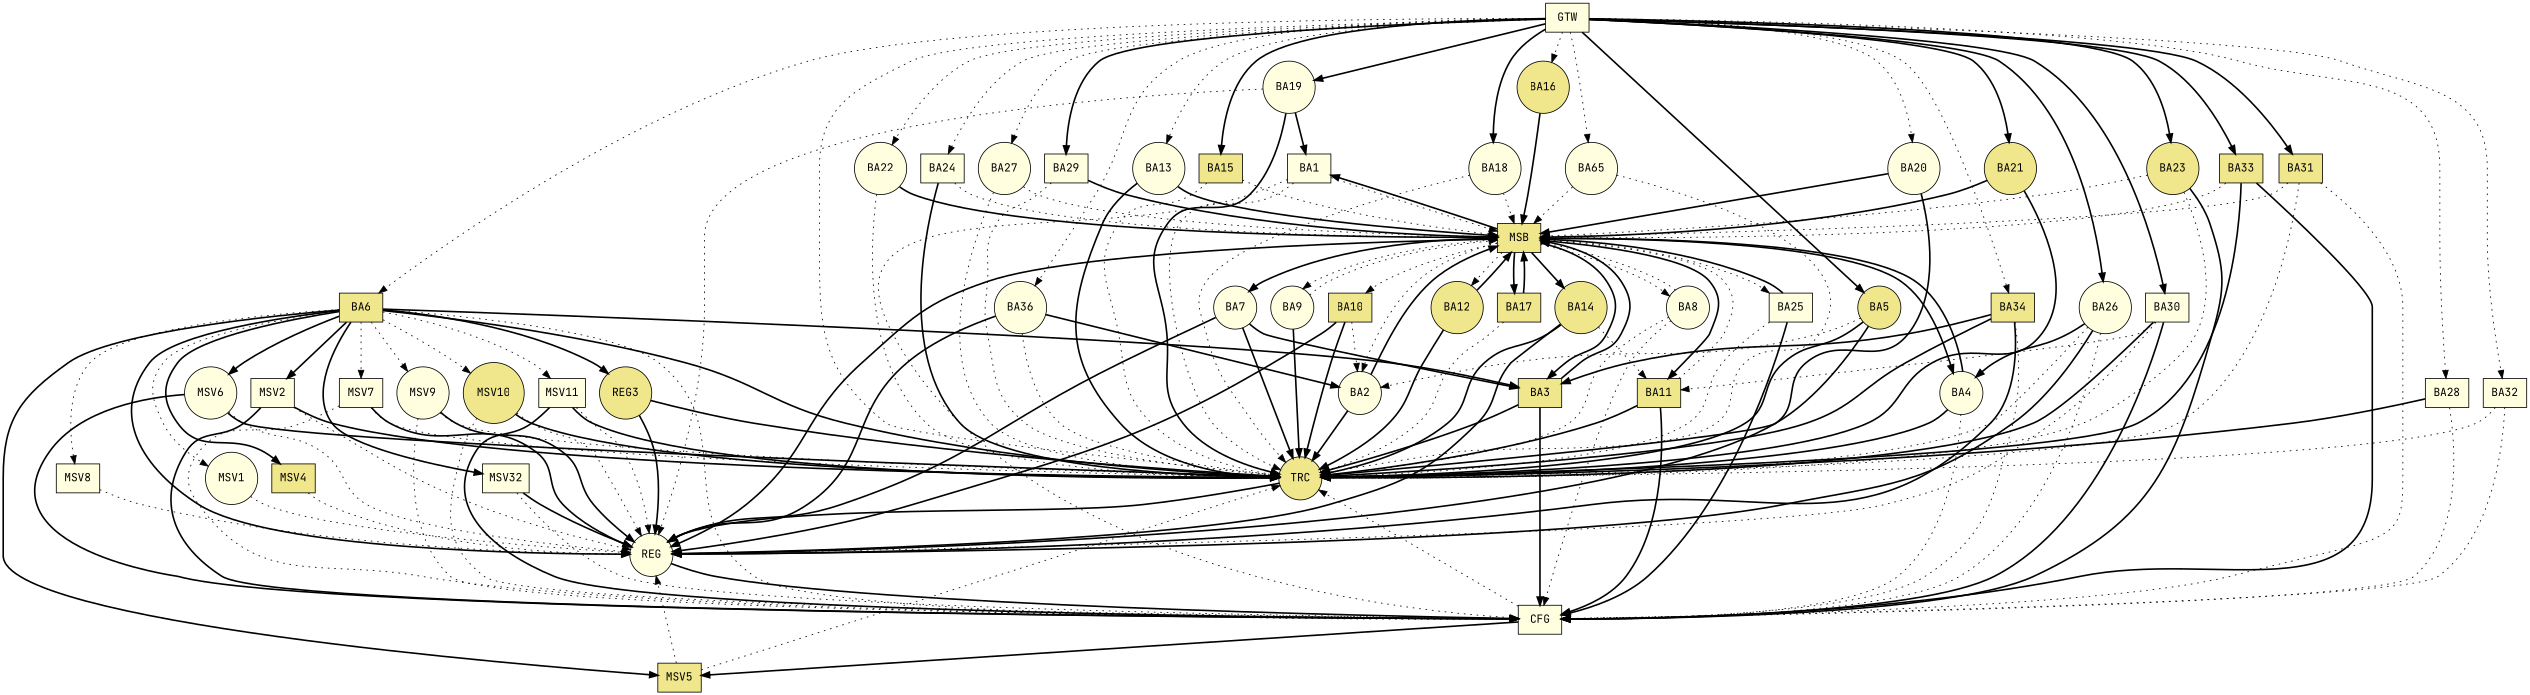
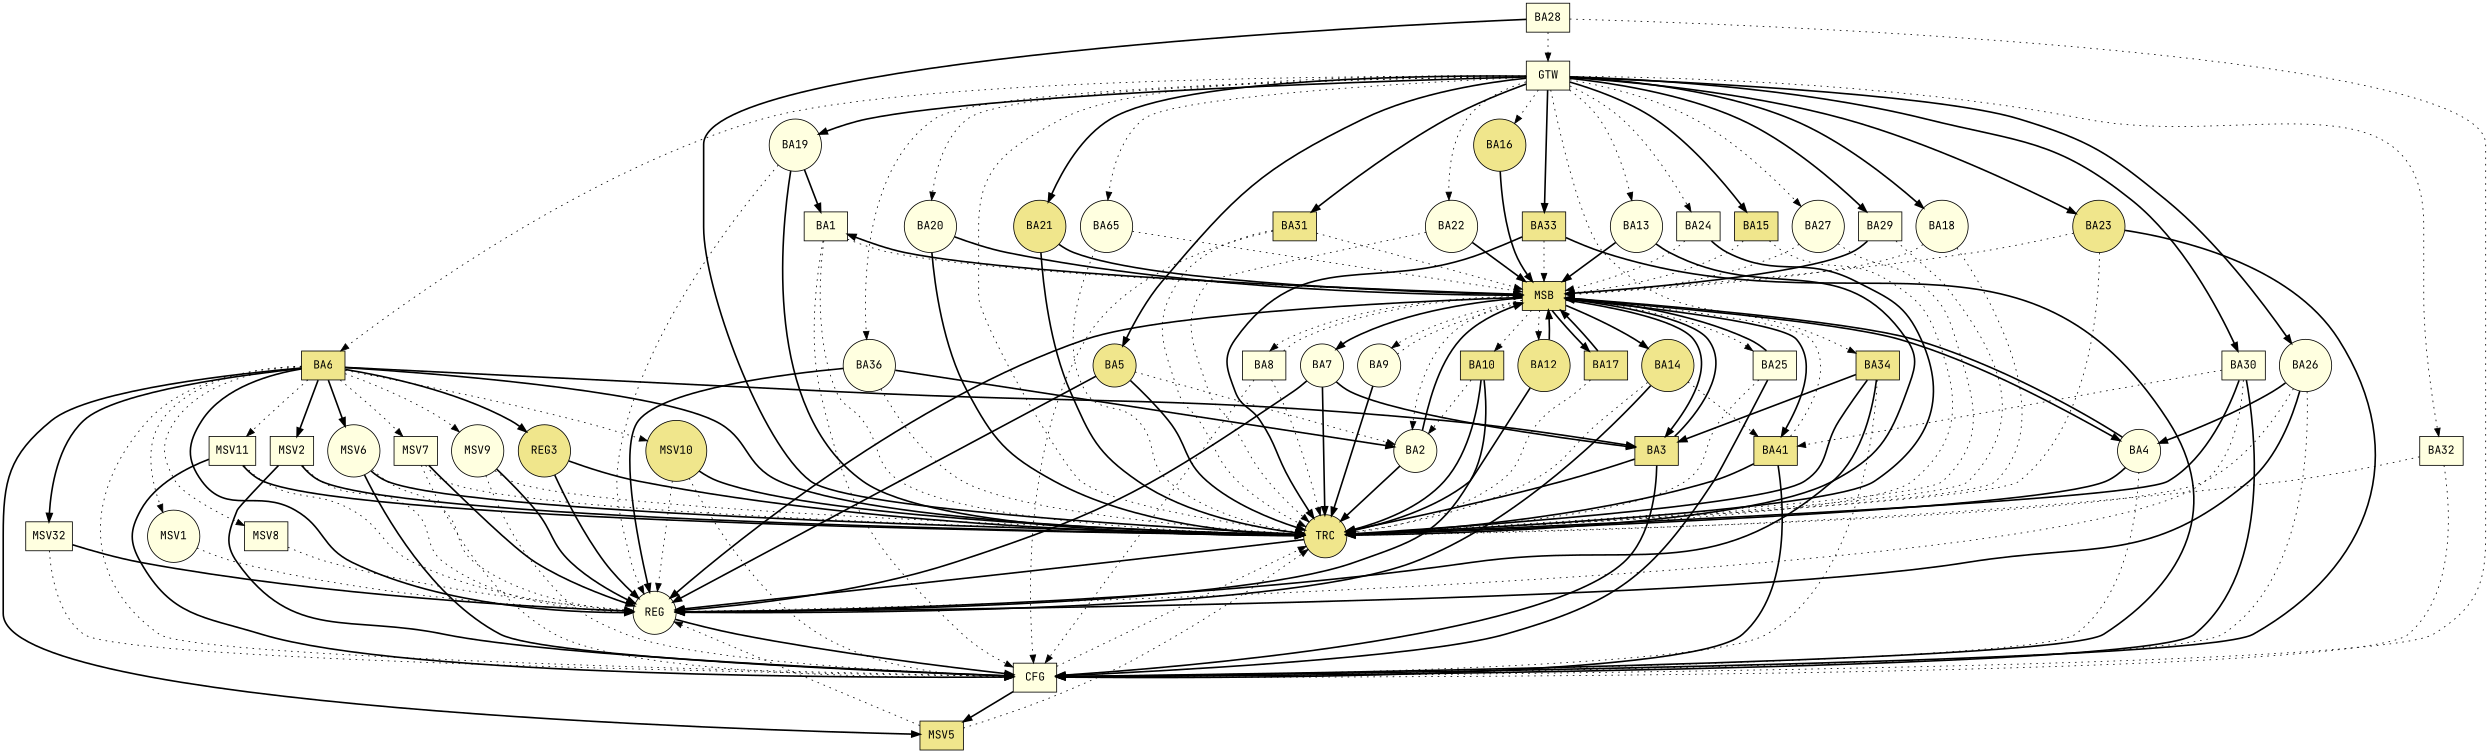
(2142, 45) -> (1548, 43)
(1688, 308) -> (1264, 365)
(1659, 393) -> (1776, 451)
(1457, 413) -> (1517, 488)
(294, 478) -> none
